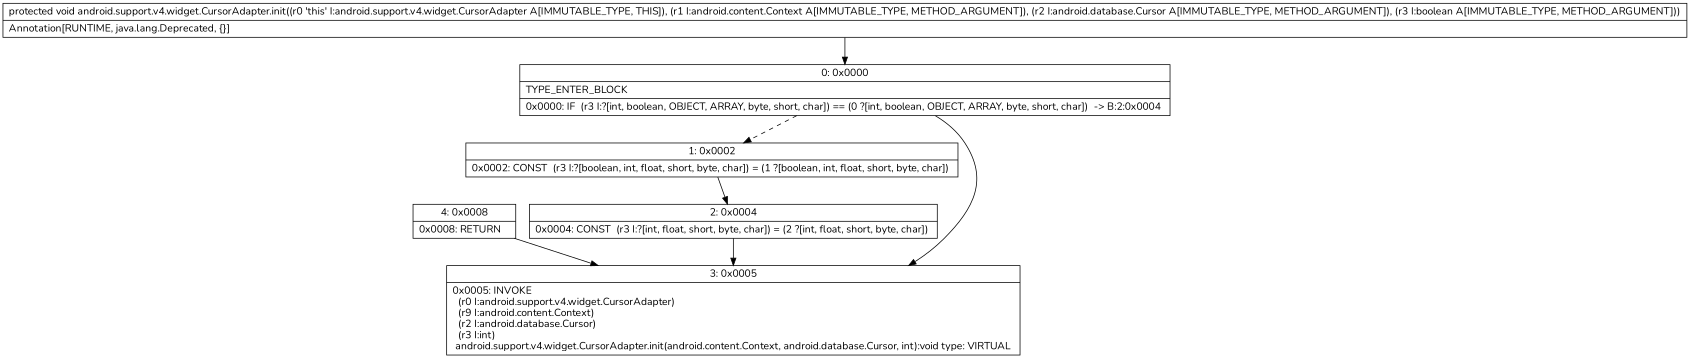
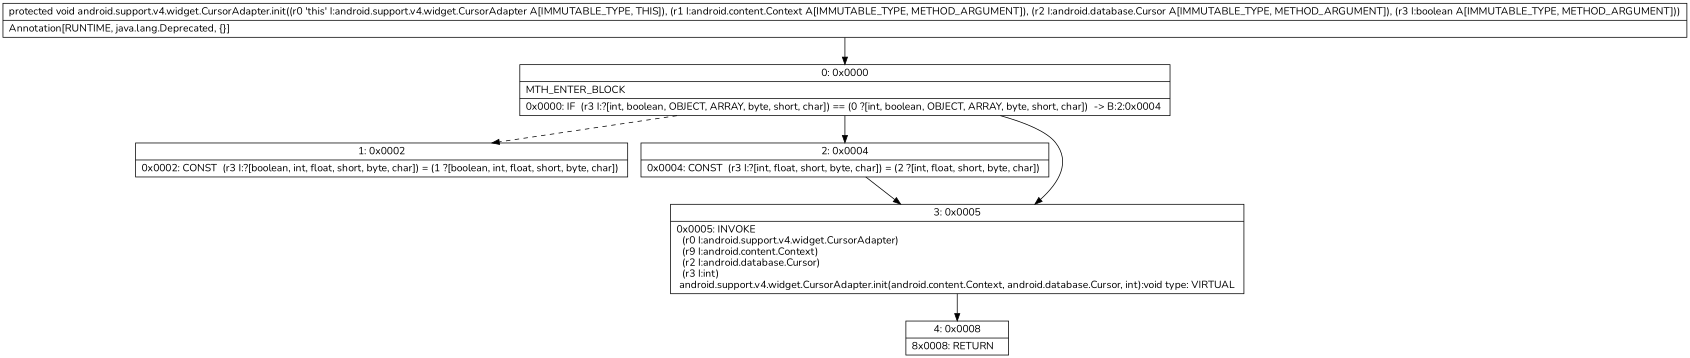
(577, 90) -> (576, 90)
(721, 187) -> (845, 126)
(464, 229) -> (957, 346)
(553, 251) -> (957, 304)
